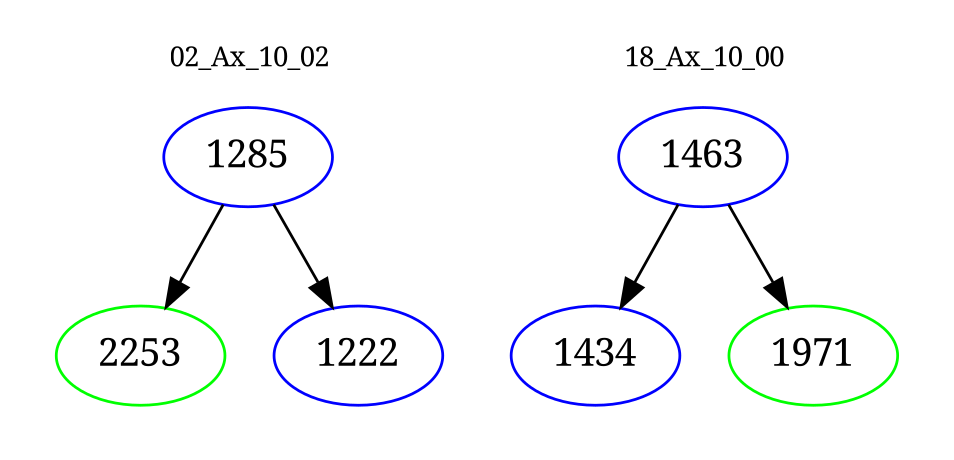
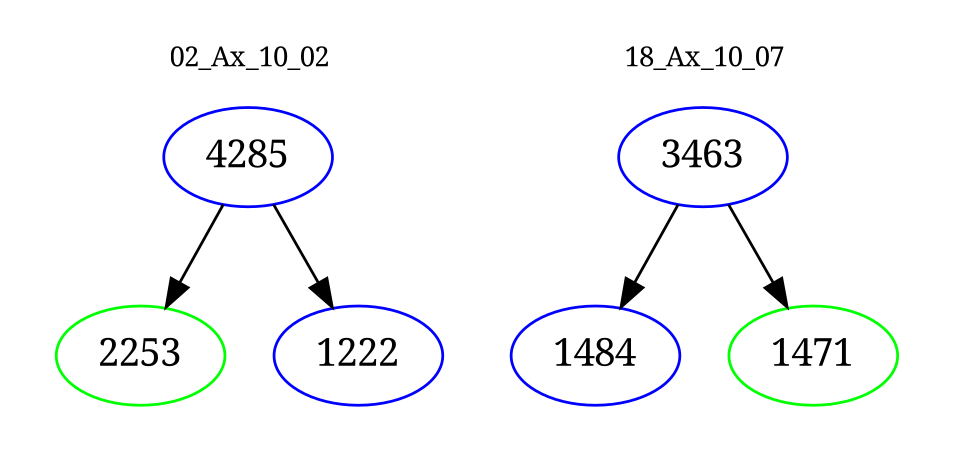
(704, 59) -> (704, 59)
(248, 157) -> (248, 157)
(703, 157) -> (703, 157)
(596, 356) -> (596, 356)
(813, 356) -> (813, 356)
